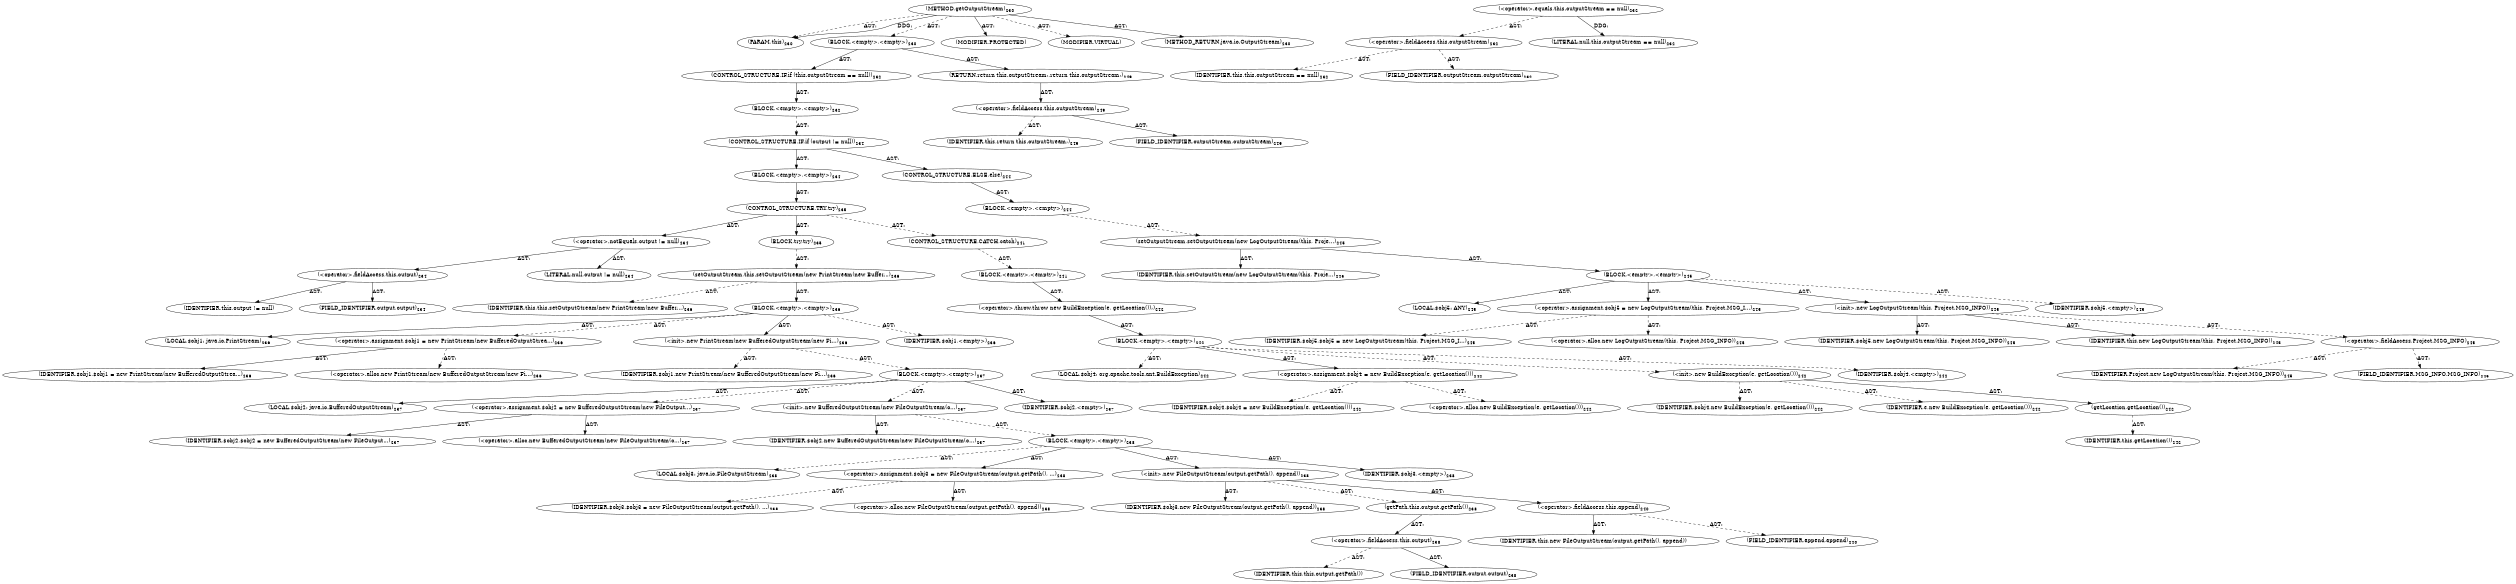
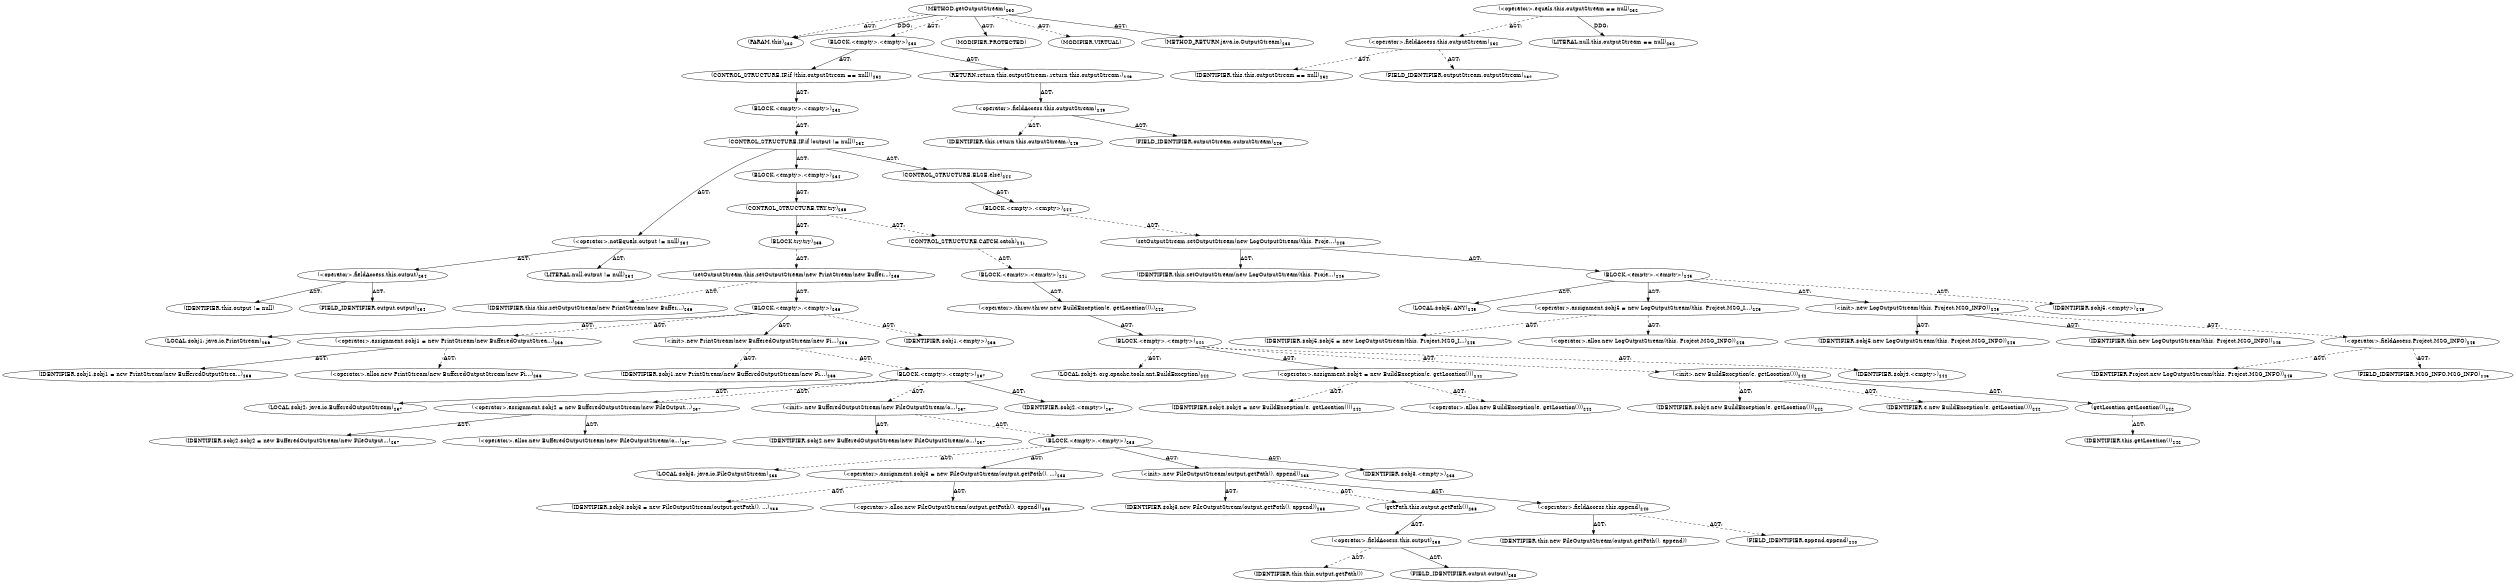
(716, 225) -> (705, 185)
